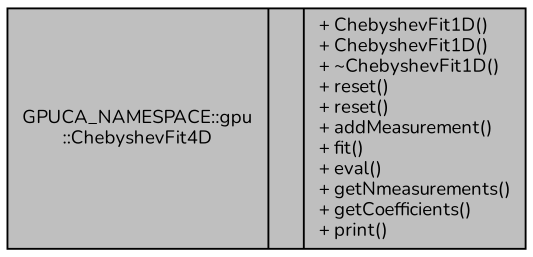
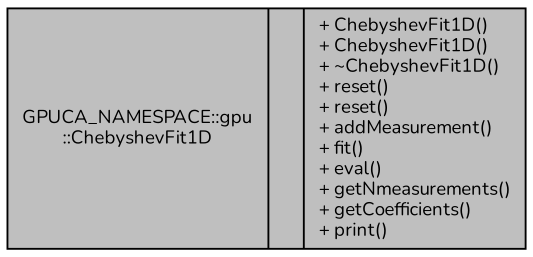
(138, 138) -> (138, 138)
